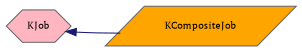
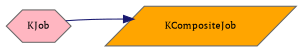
(98, 33) -> (95, 19)
